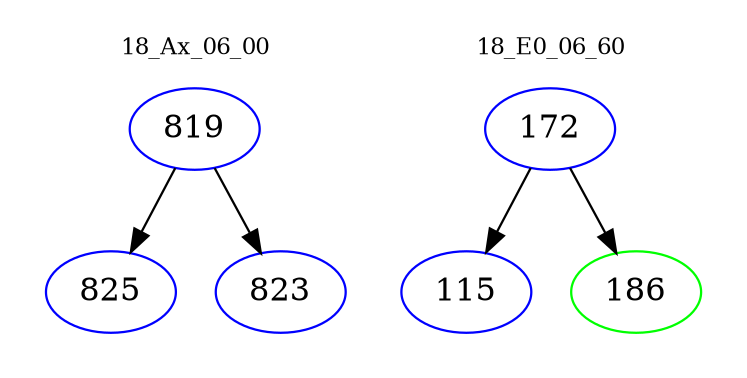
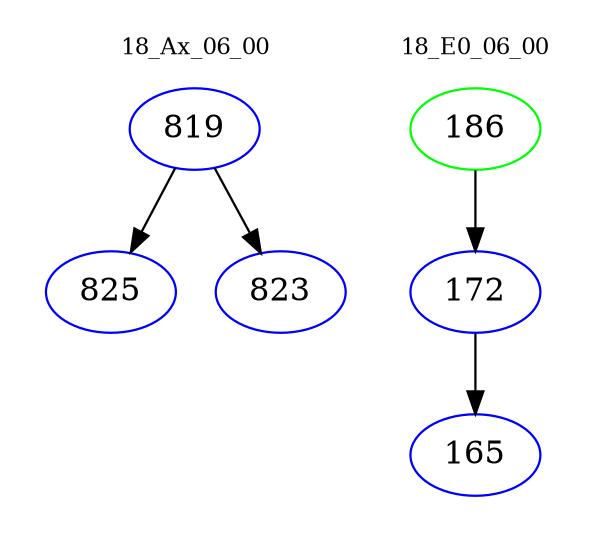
(551, 49) -> (475, 49)
(588, 200) -> (475, 199)
(466, 292) -> (475, 455)
